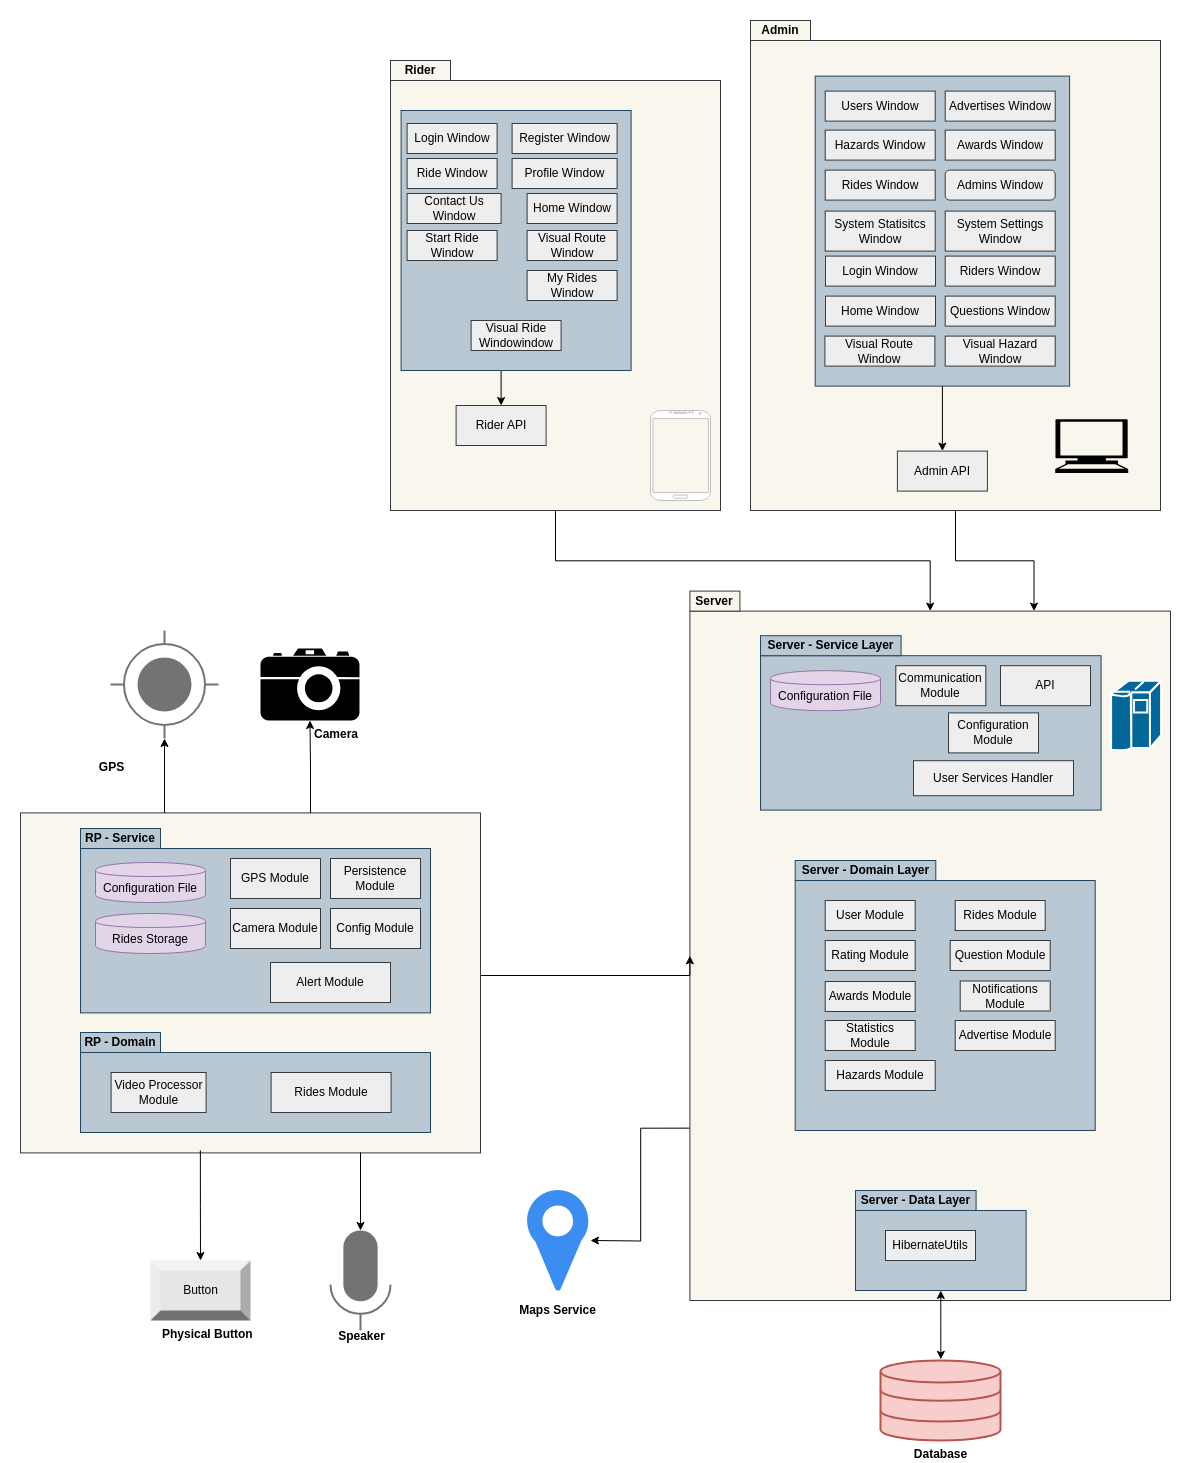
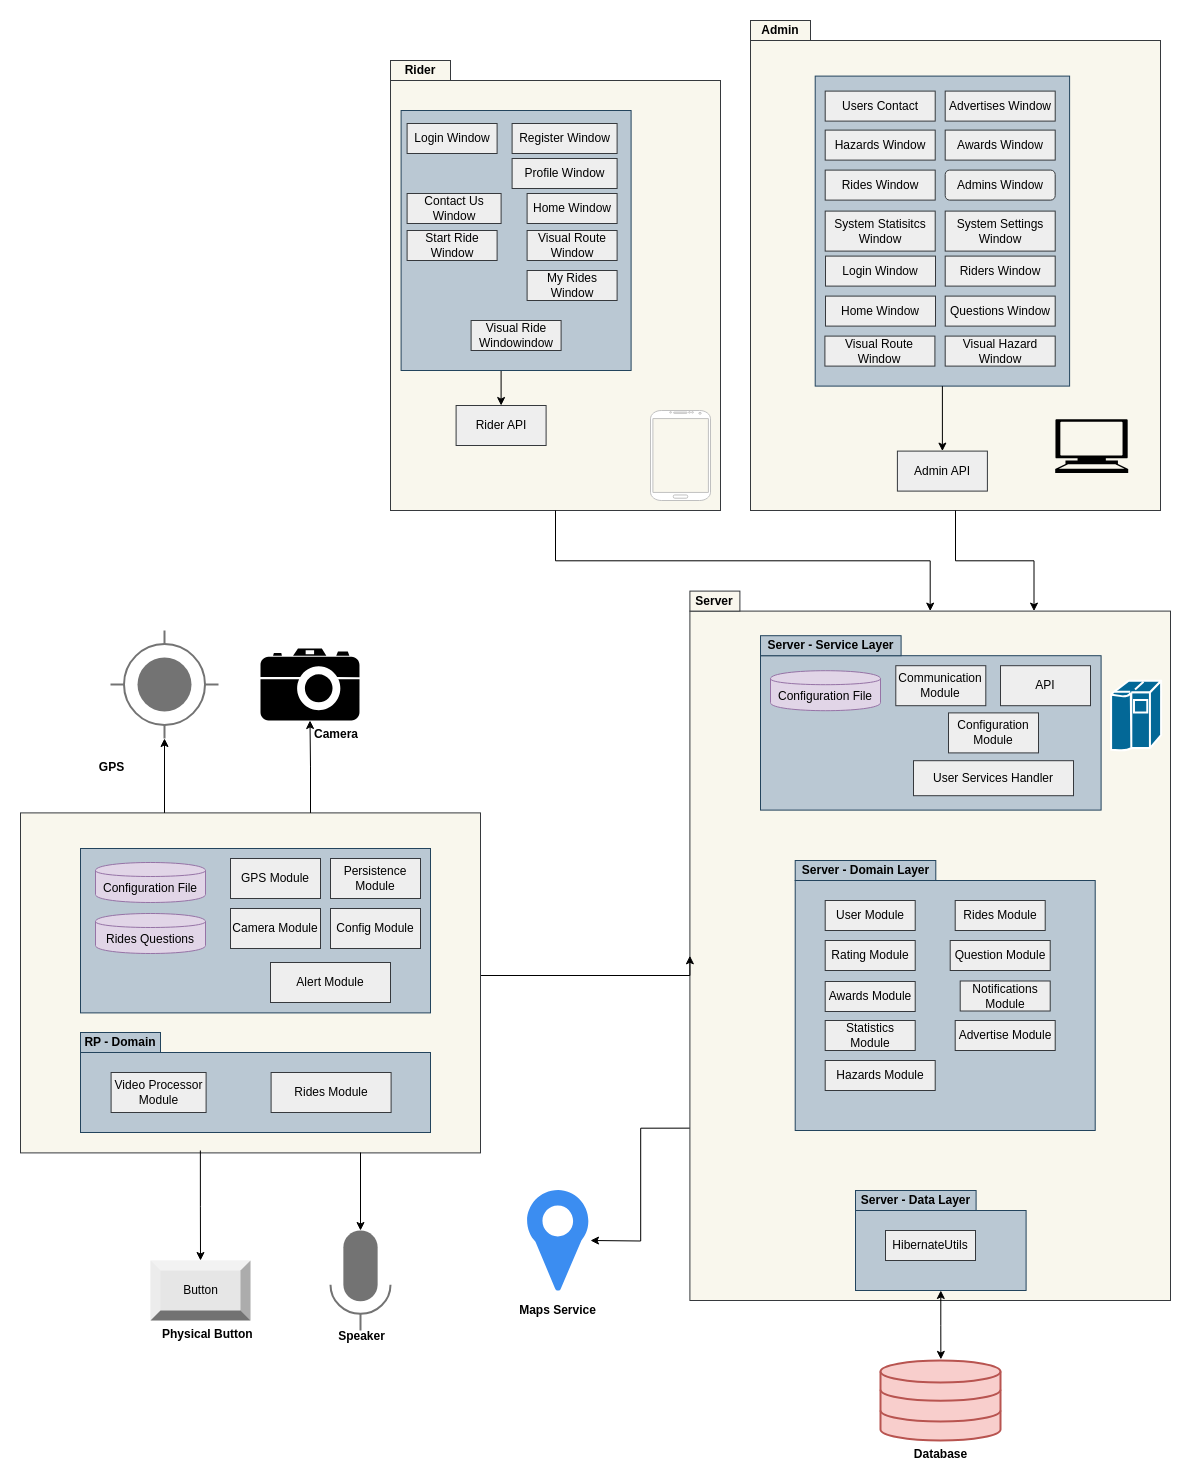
(881, 107) -> (881, 107)
(452, 174) -> none
(121, 839) -> none
(151, 940) -> (151, 940)
